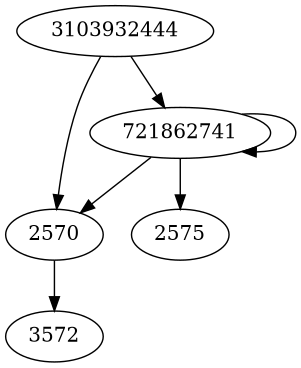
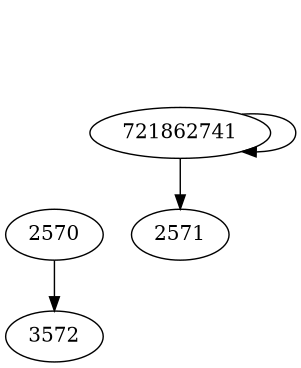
(115, 31) -> none
(121, 181) -> none
(180, 235) -> (180, 235)
